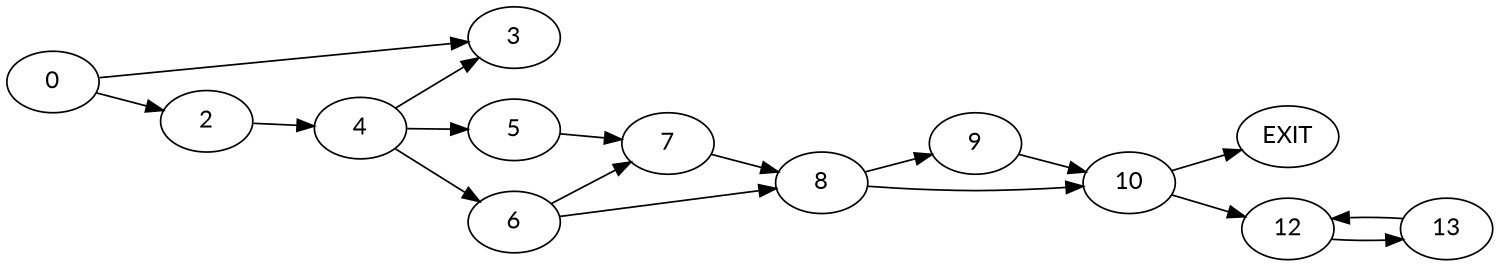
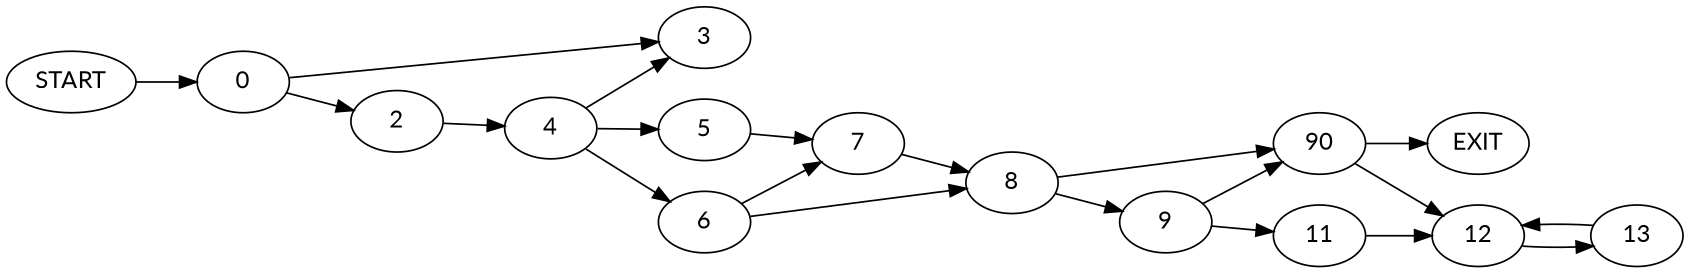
none -> (71, 82)
(1129, 183) -> (1319, 144)
none -> (1319, 236)
